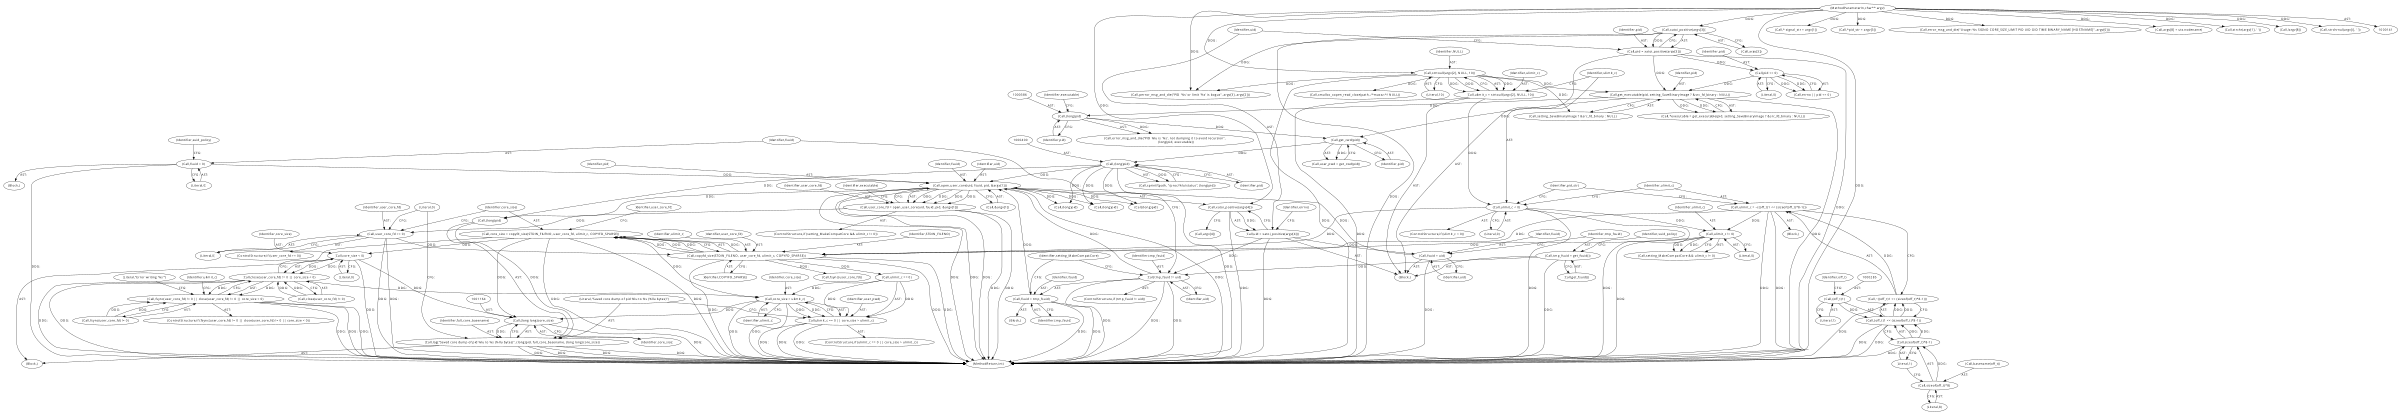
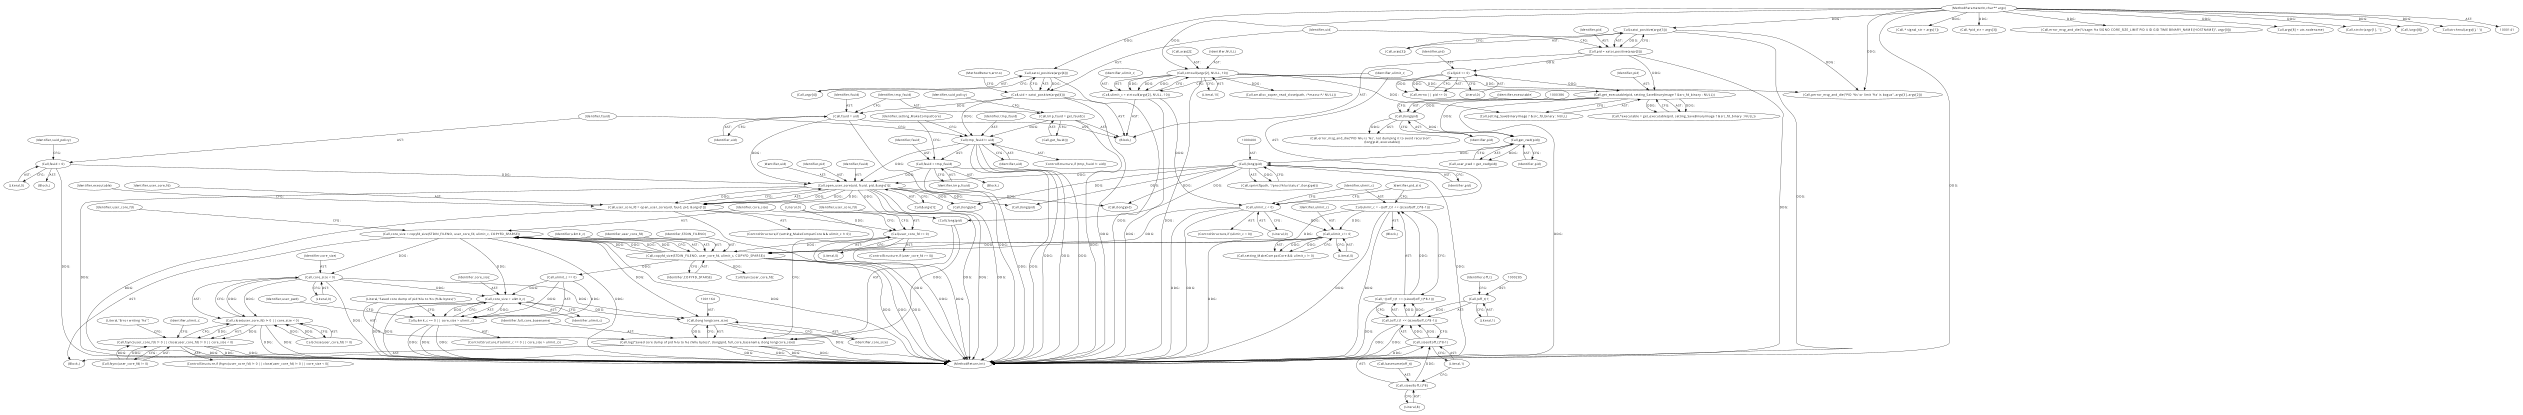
none -> (1182, 51)
(1112, 196) -> (920, 89)
(1296, 207) -> (984, 73)
(531, 294) -> (411, 287)
(864, 310) -> (371, 310)
